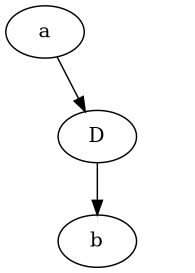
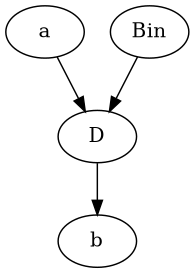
none -> (150, 32)
